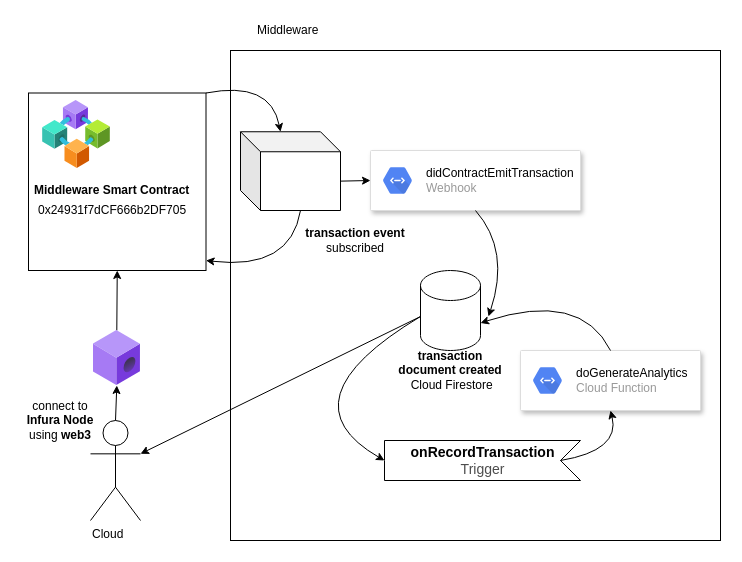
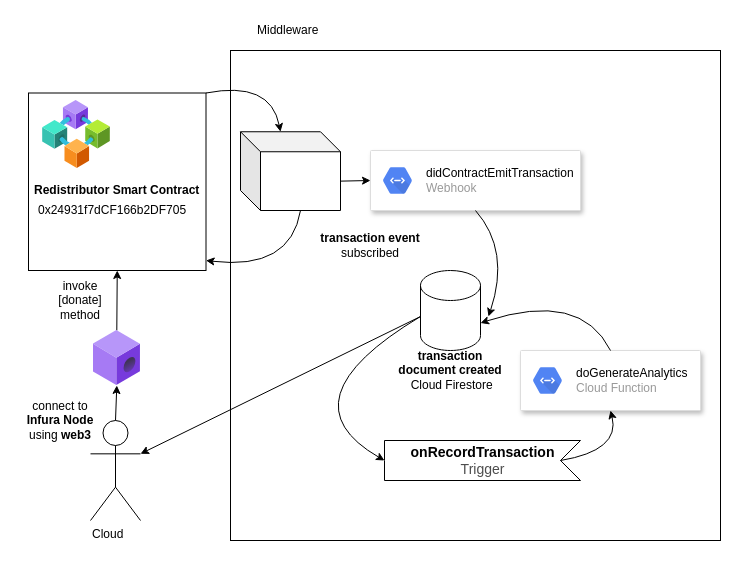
(112, 191) -> (122, 191)
(110, 211) -> (110, 211)
(356, 241) -> (371, 246)
none -> (81, 301)
